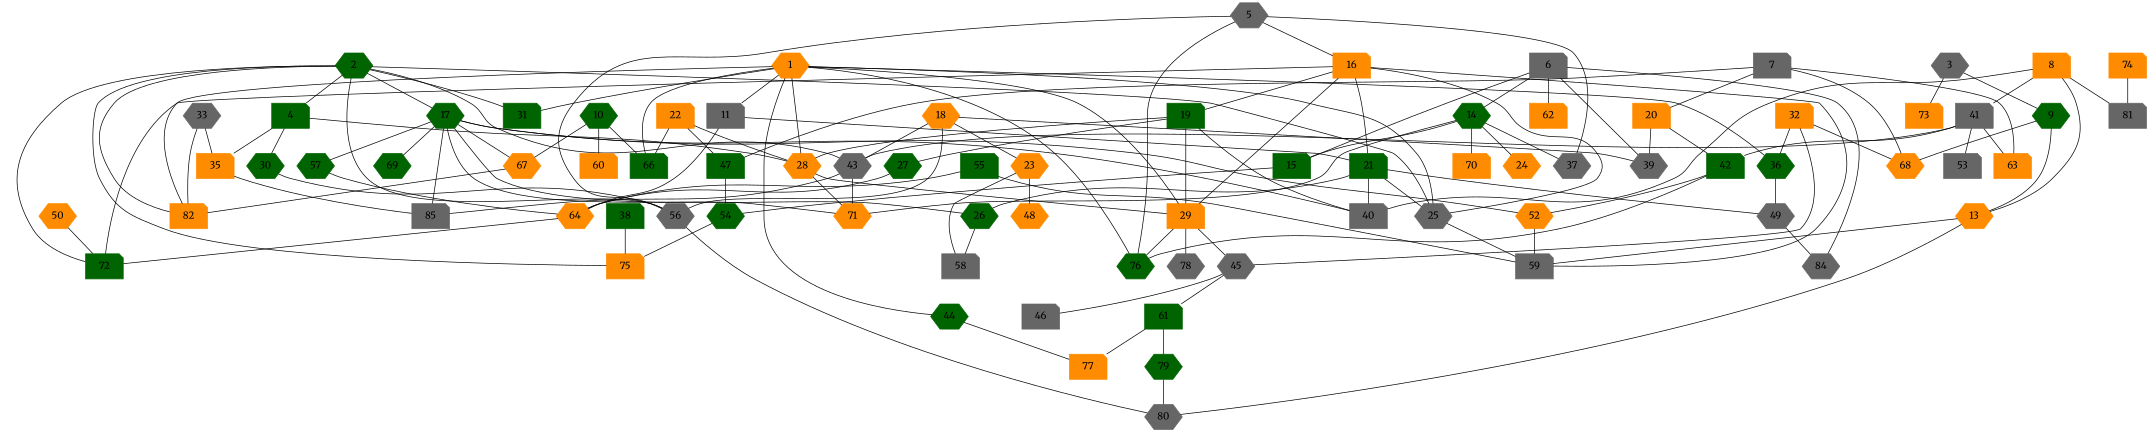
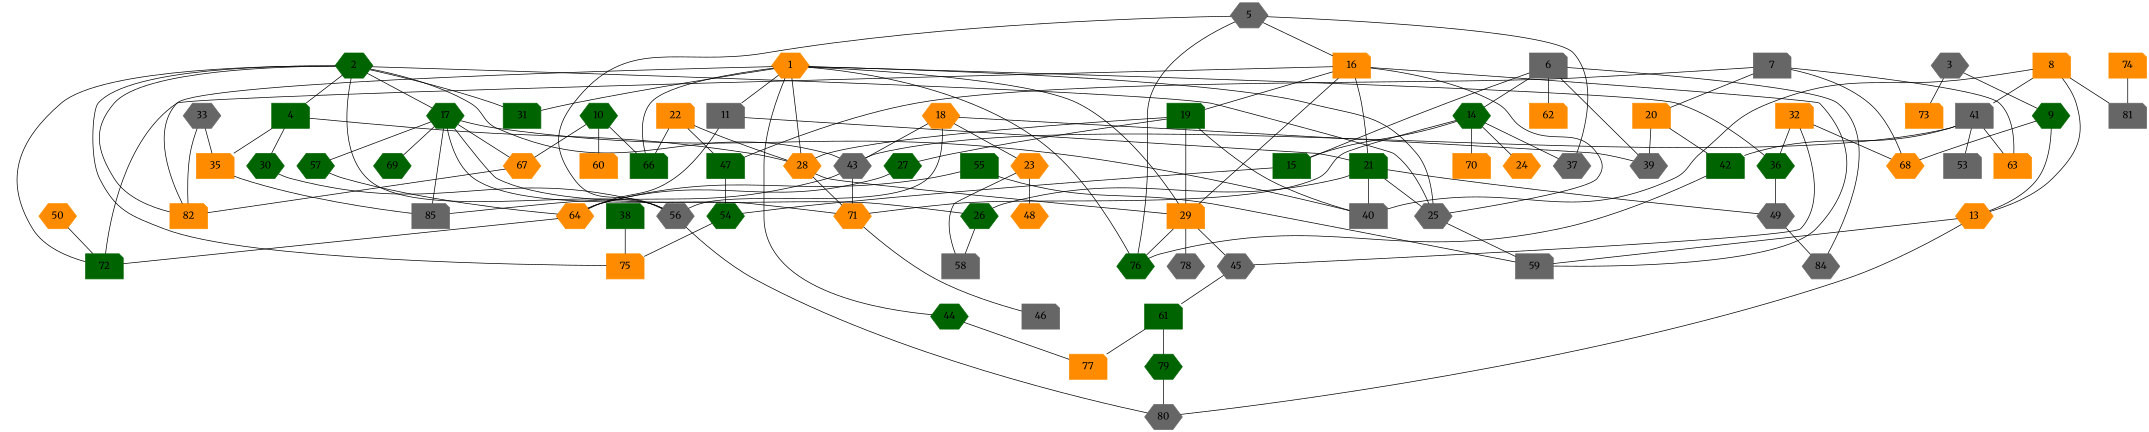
(1534, 216) -> none
(1142, 298) -> (937, 280)
